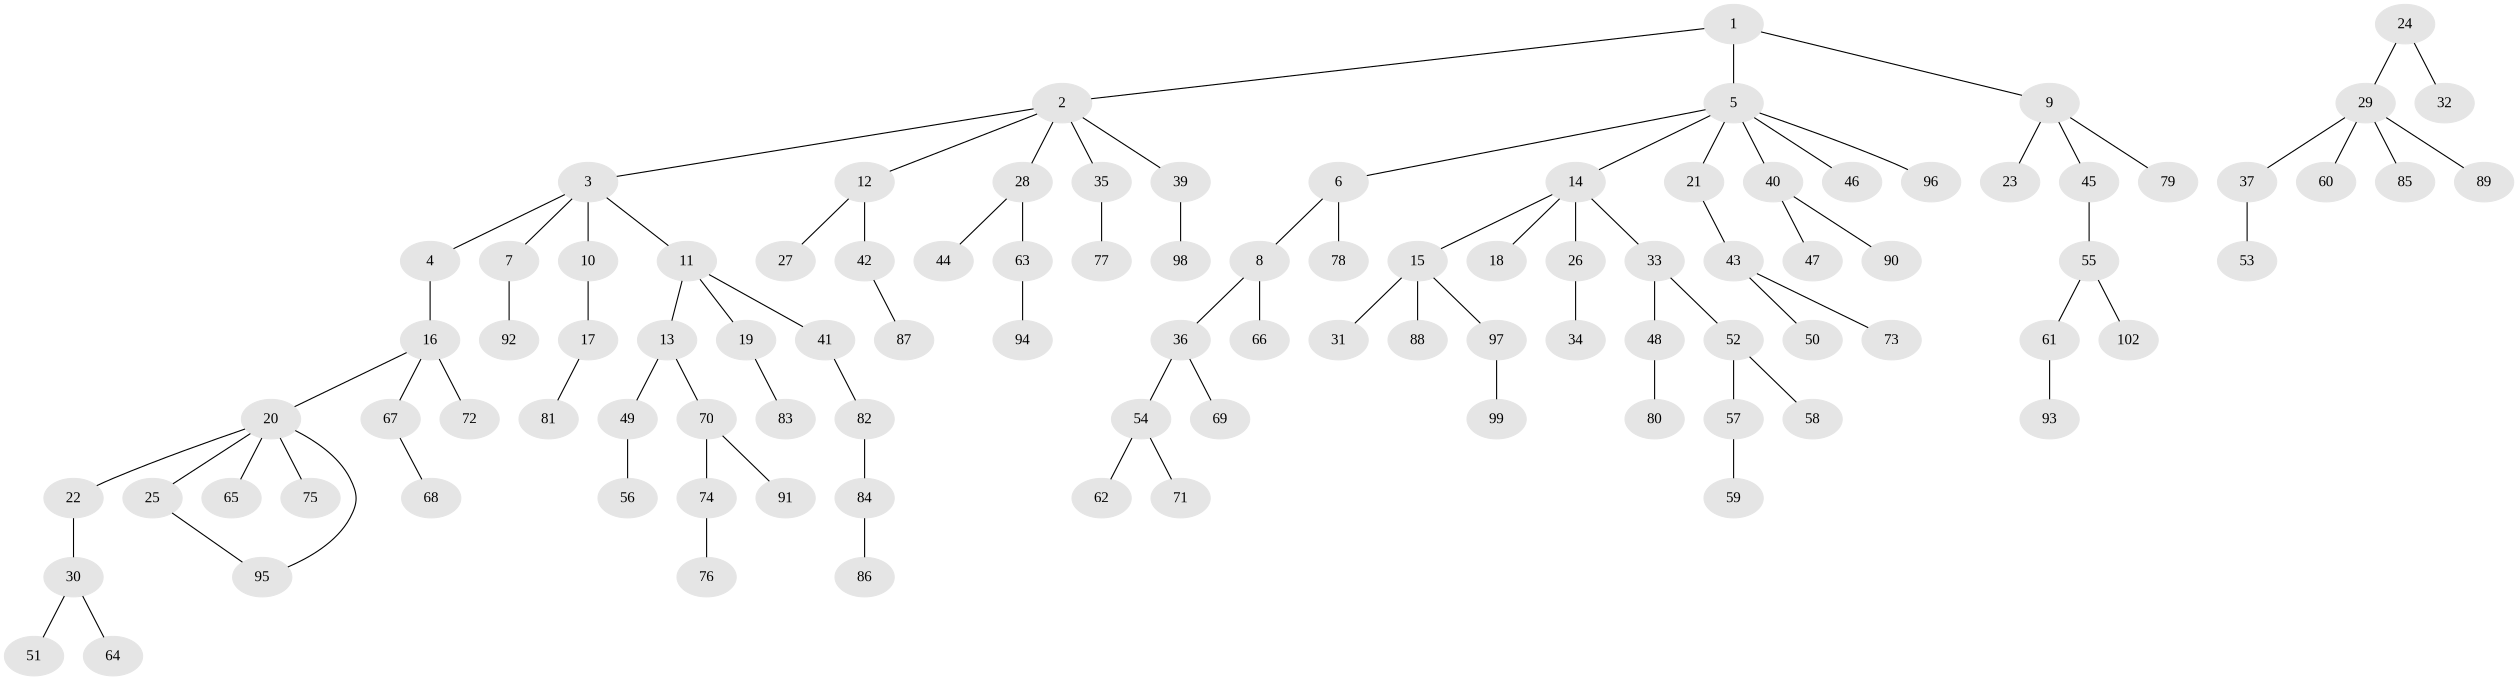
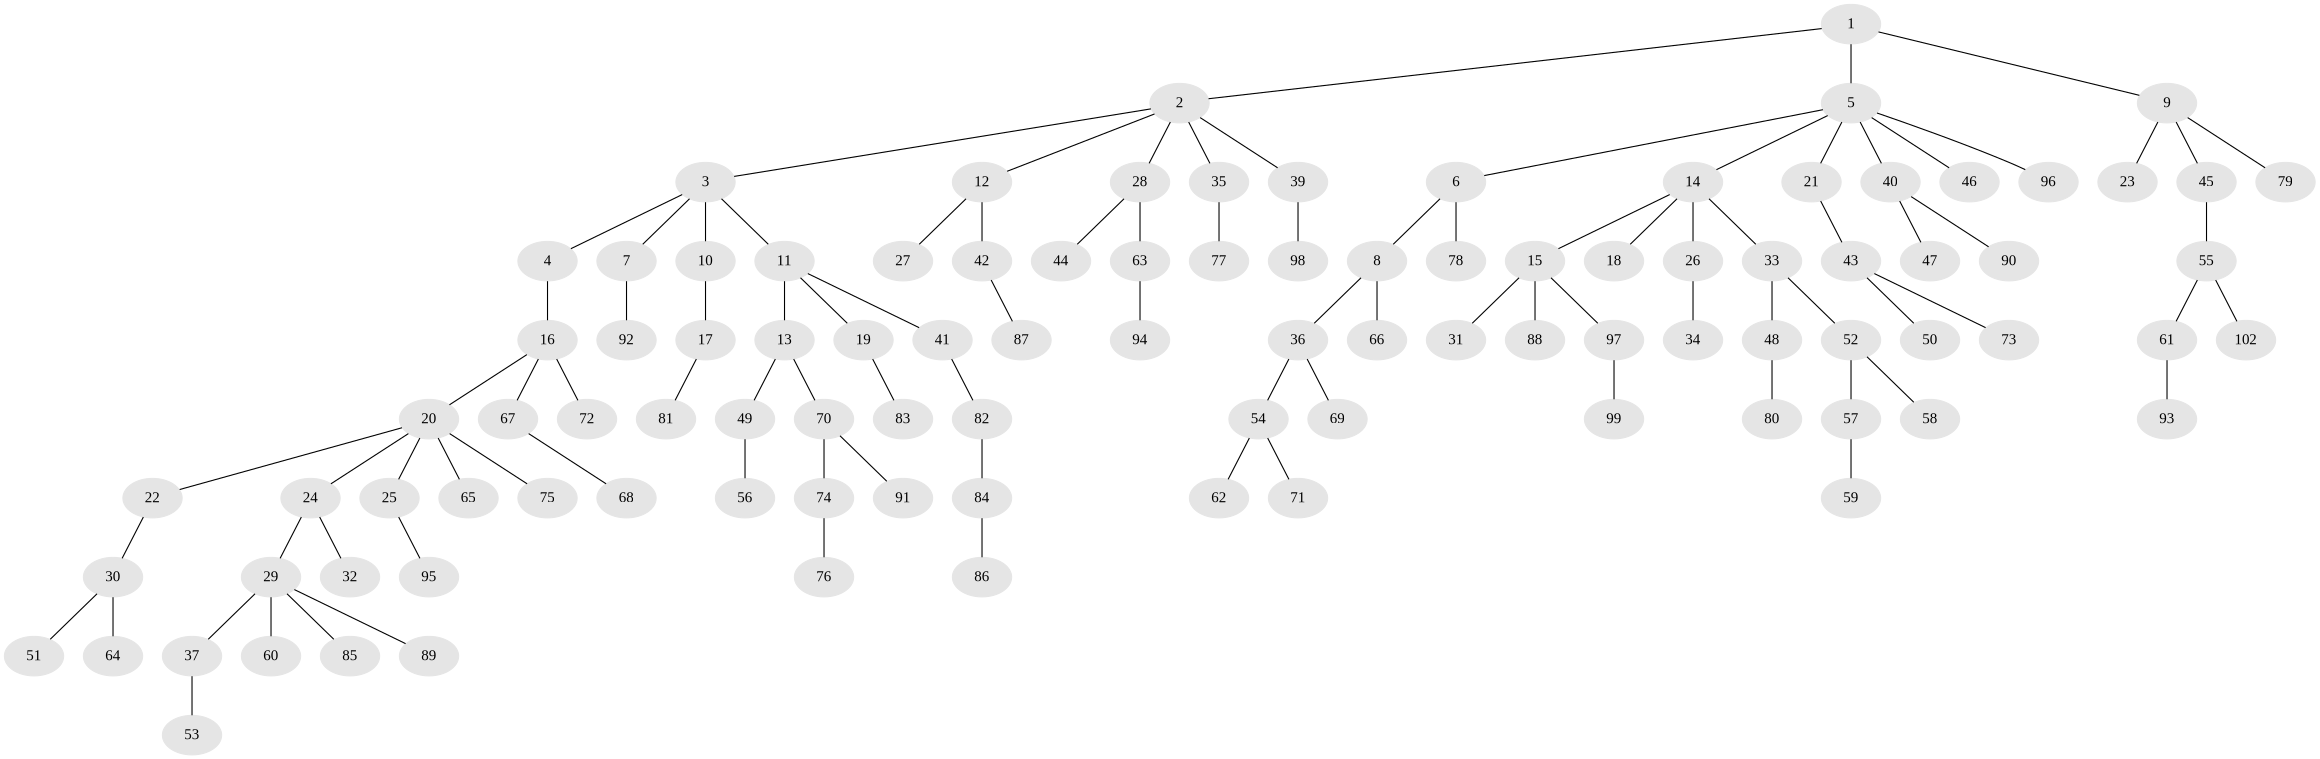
(356, 502) -> (370, 459)
